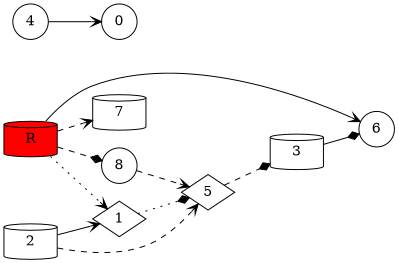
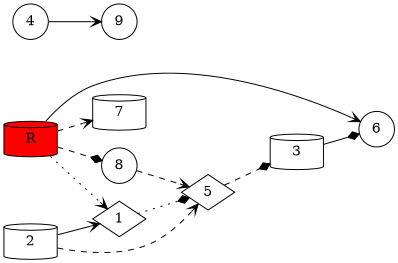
(119, 22) -> (119, 22)
